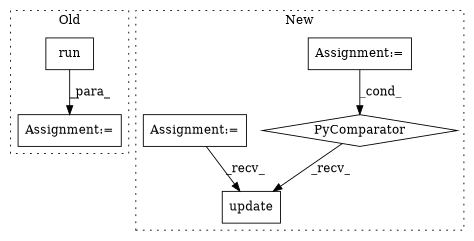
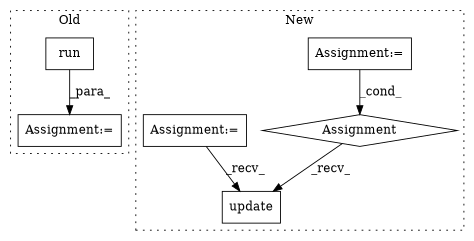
(360, 131) -> (360, 131)
